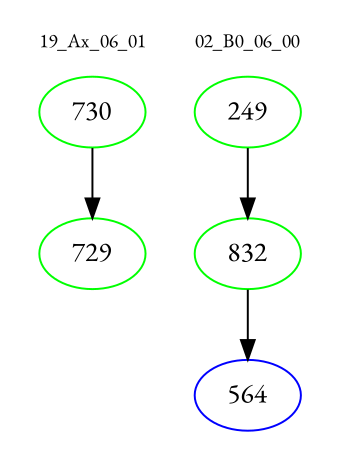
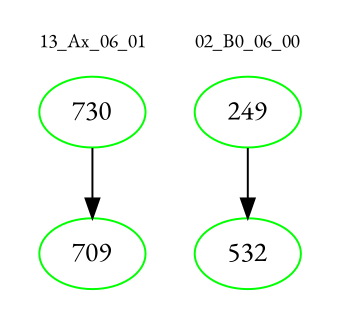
(93, 42) -> (93, 42)
(92, 254) -> (92, 254)
(248, 254) -> (248, 254)
(248, 395) -> none
